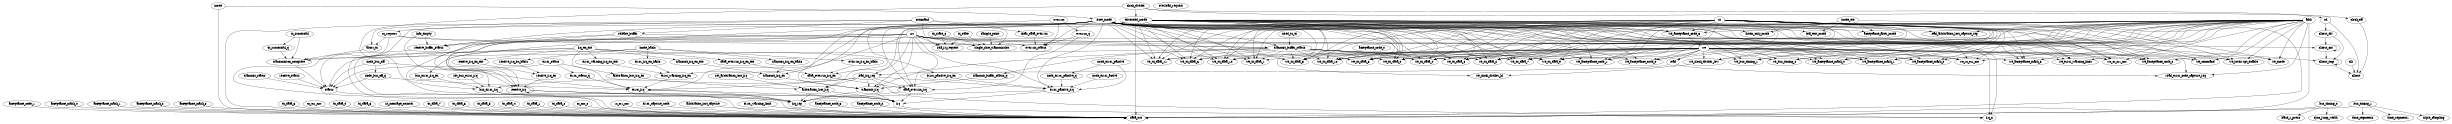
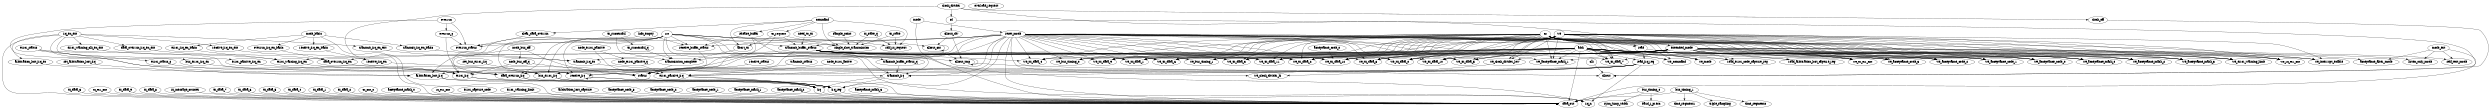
(1304, 24) -> none
(1694, 41) -> (1727, 39)
(600, 62) -> (85, 48)
(980, 65) -> none
(1136, 68) -> none
